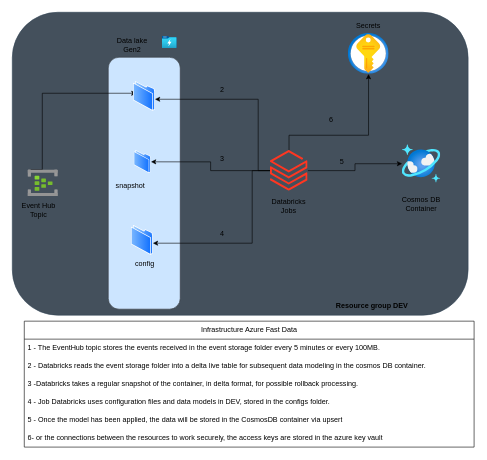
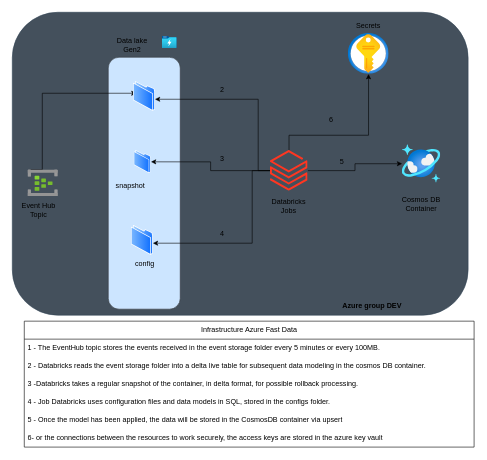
(372, 306) -> (372, 306)
(197, 402) -> (197, 402)
